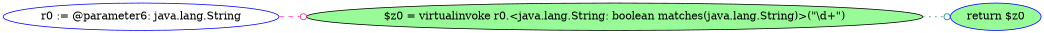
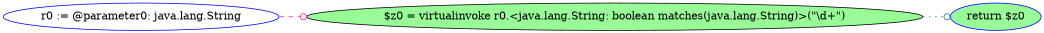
(141, 17) -> (141, 17)
